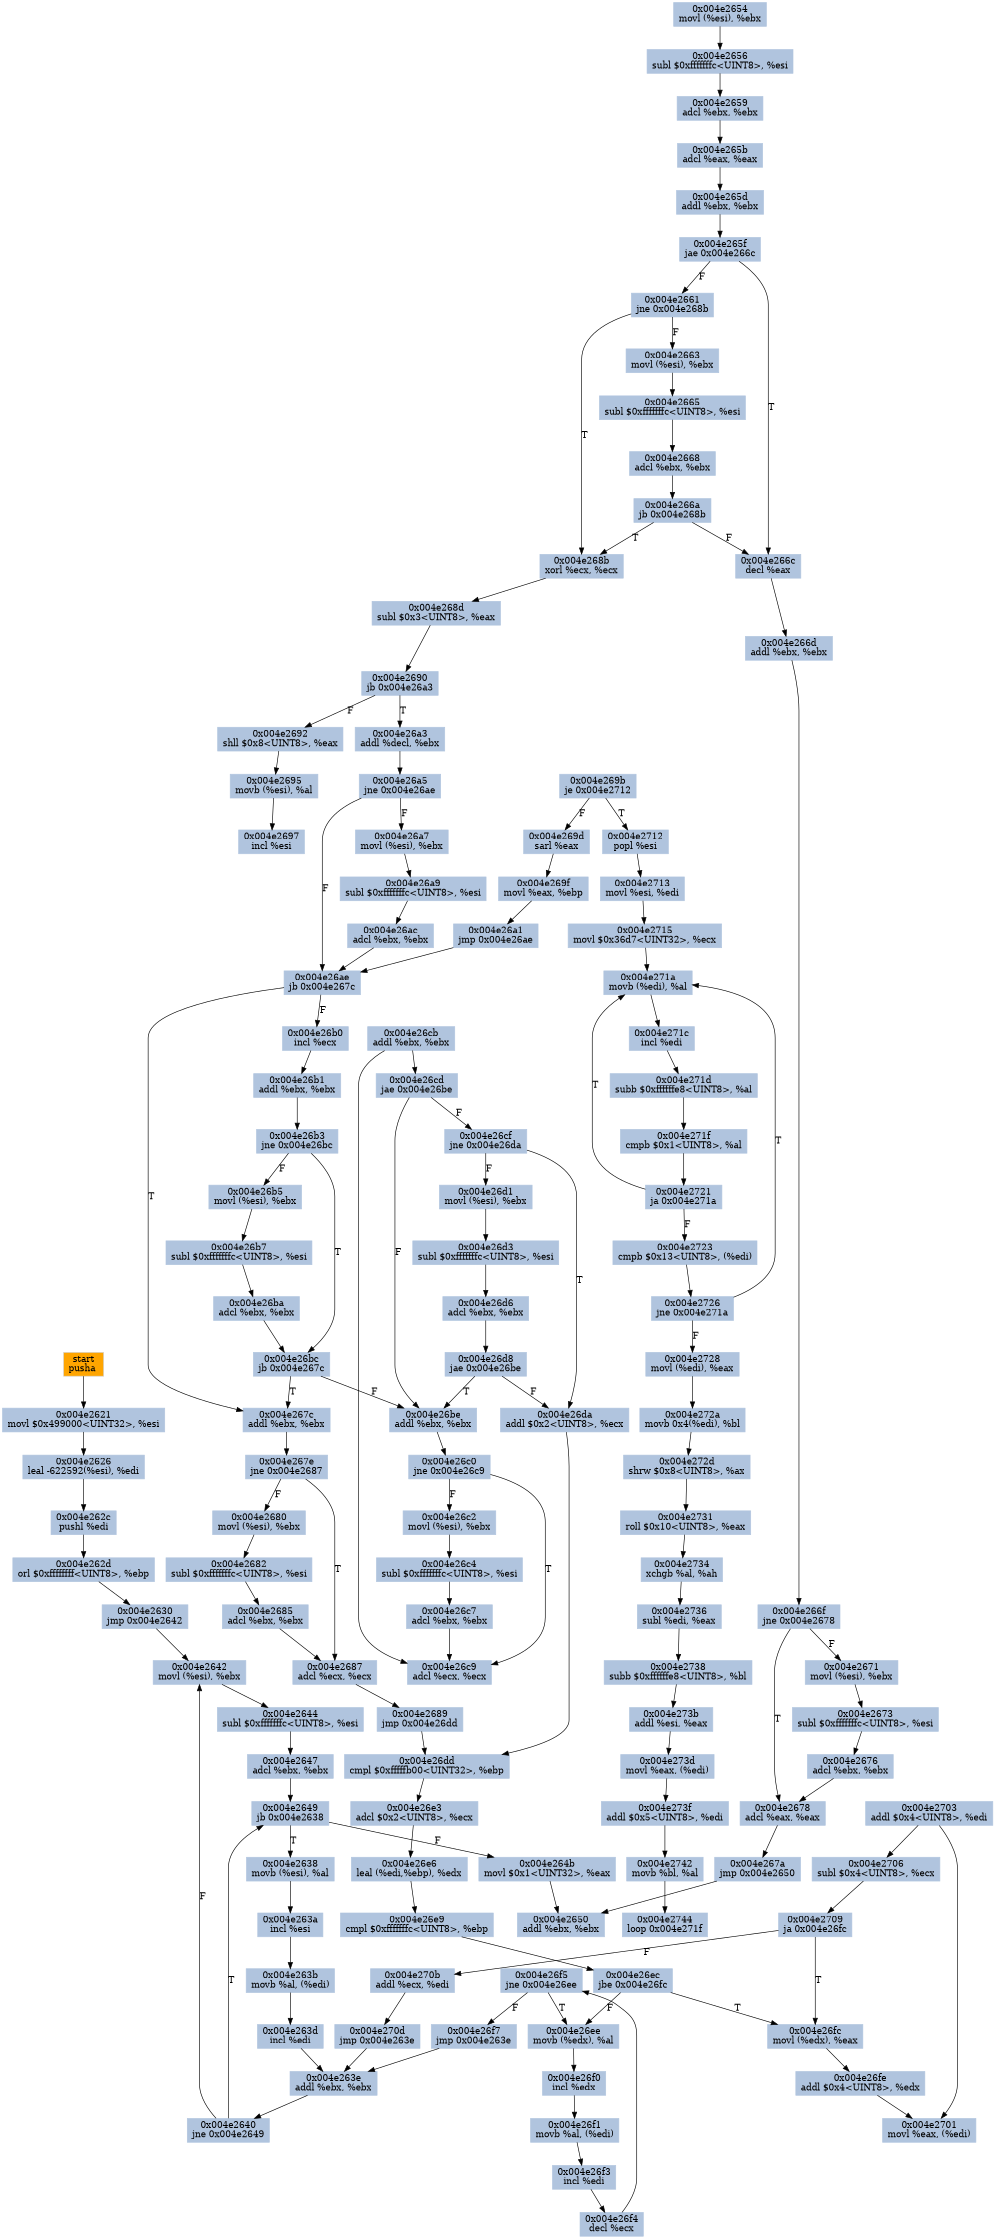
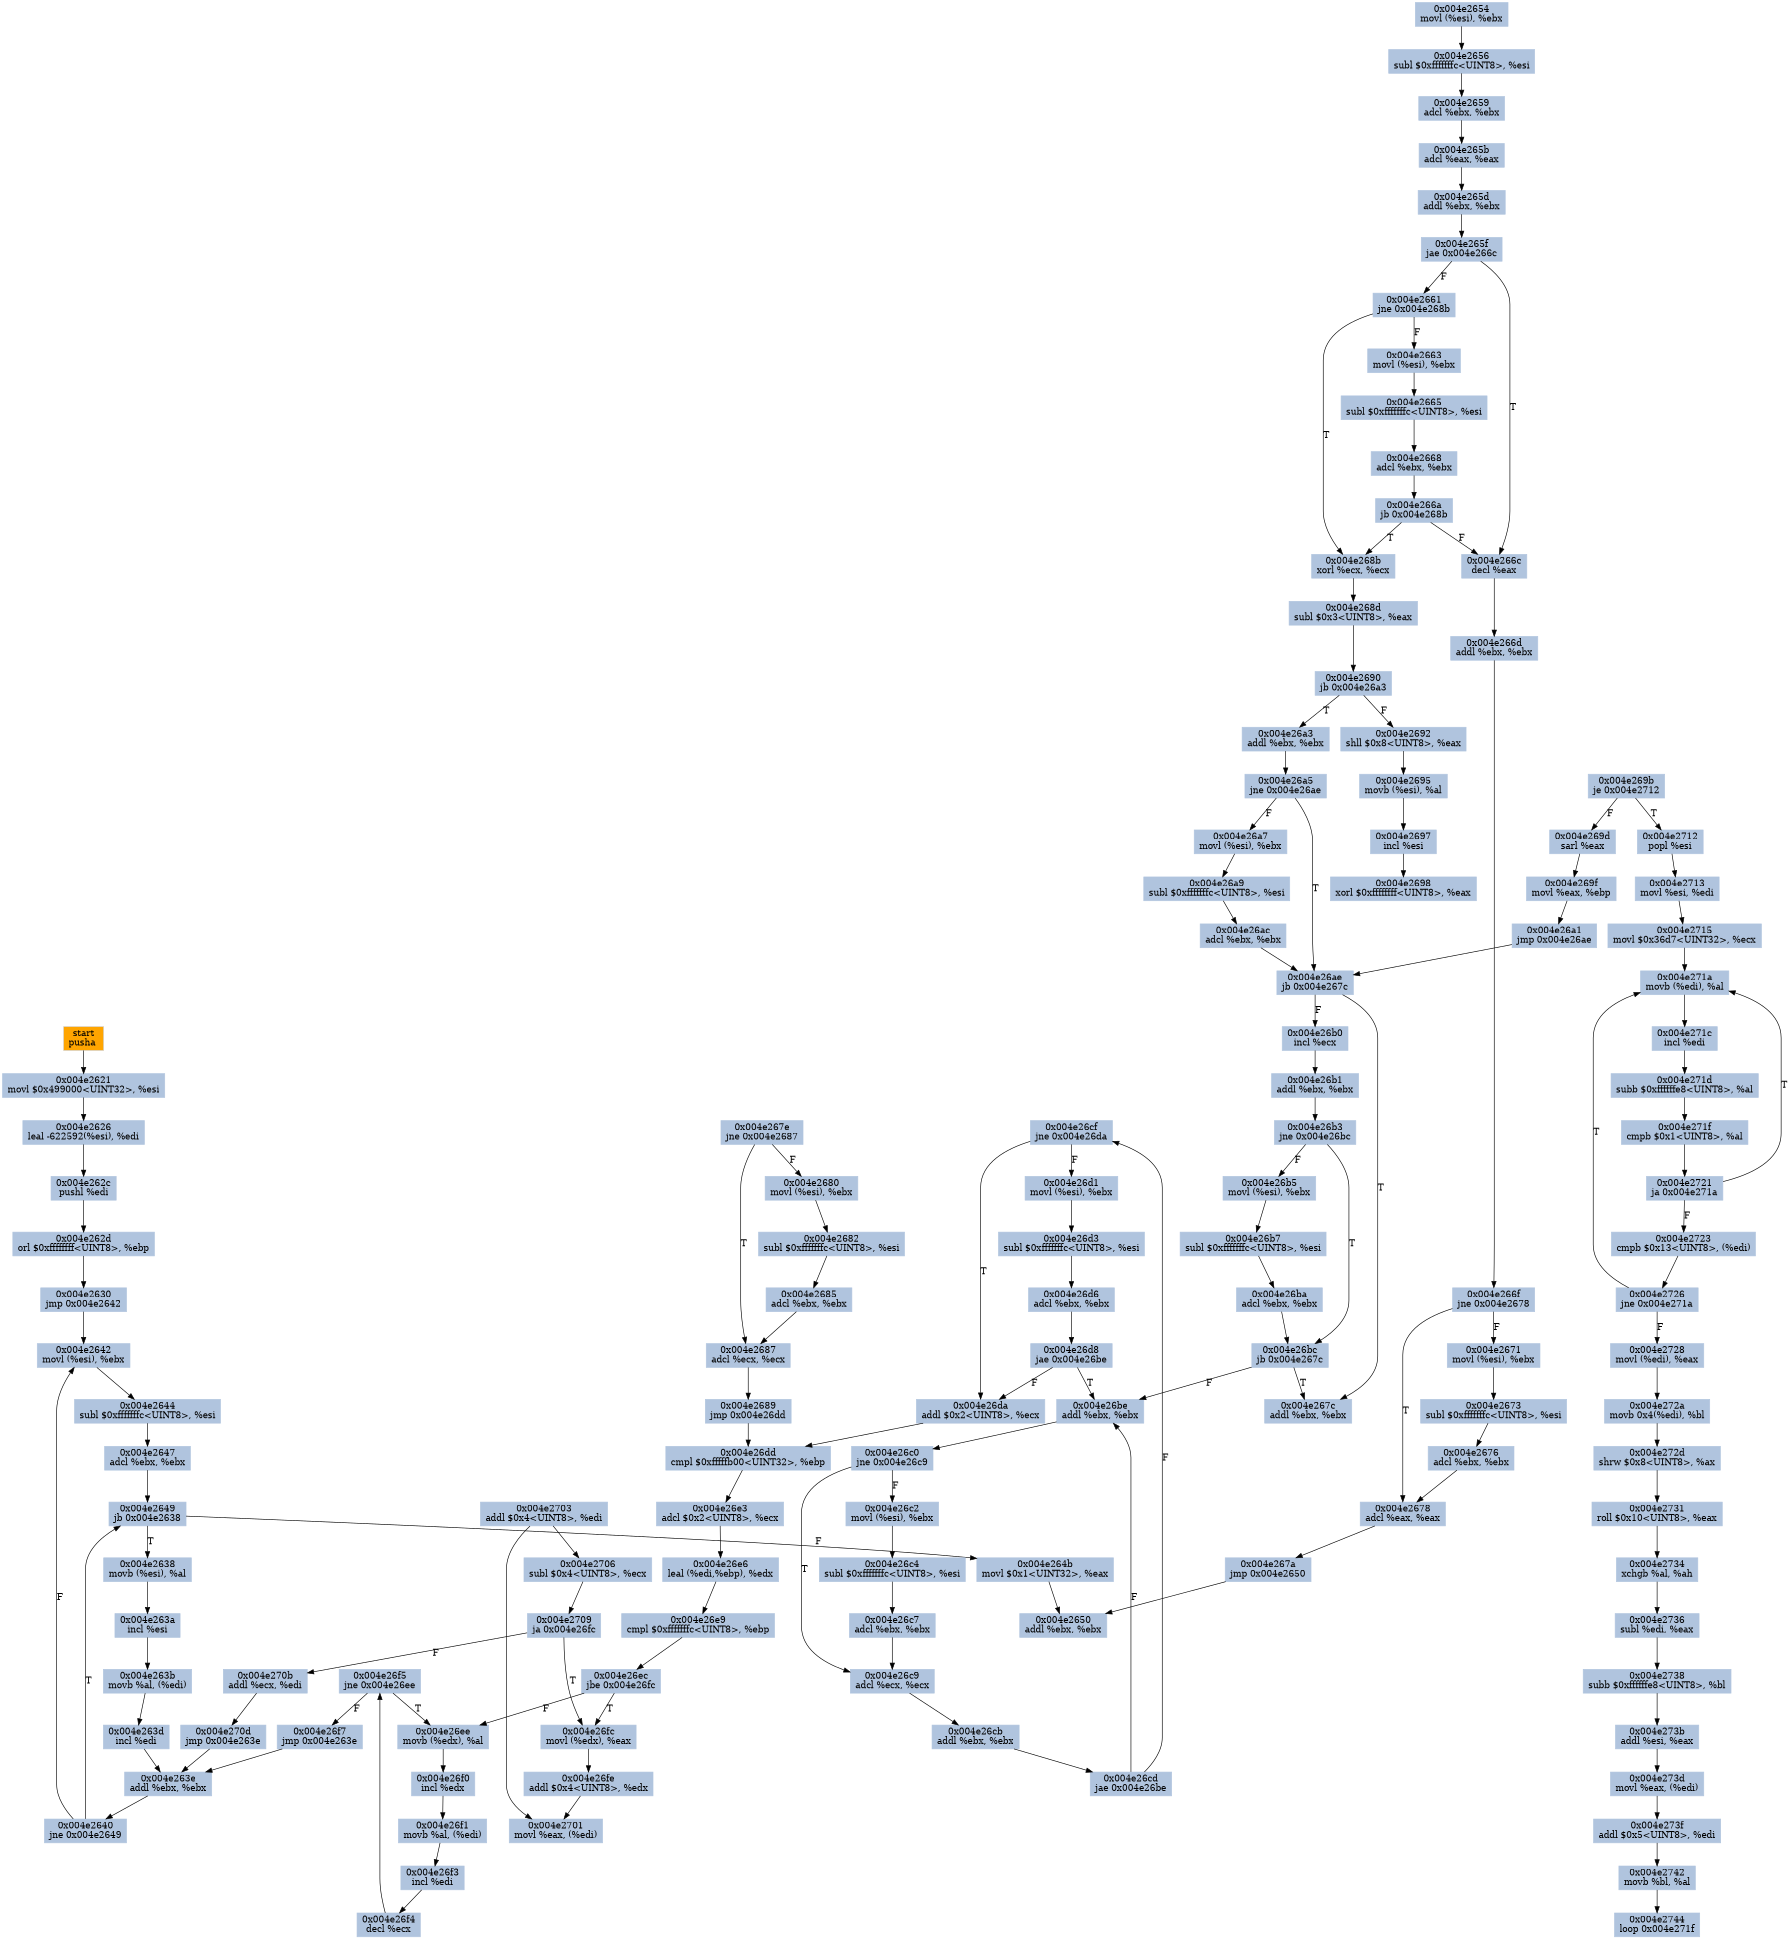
(400, 739) -> (1286, 739)
(325, 889) -> (1316, 889)
none -> (1403, 889)
(359, 1361) -> (931, 1707)
(287, 1440) -> none
